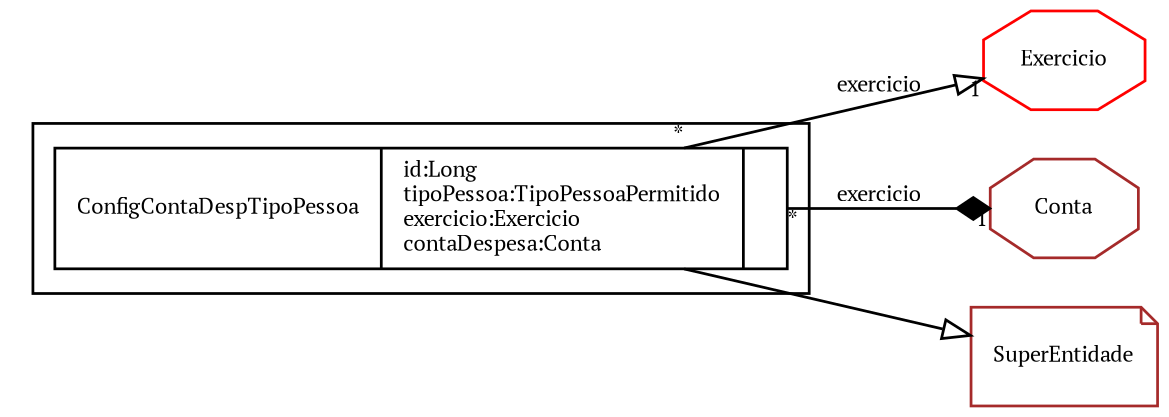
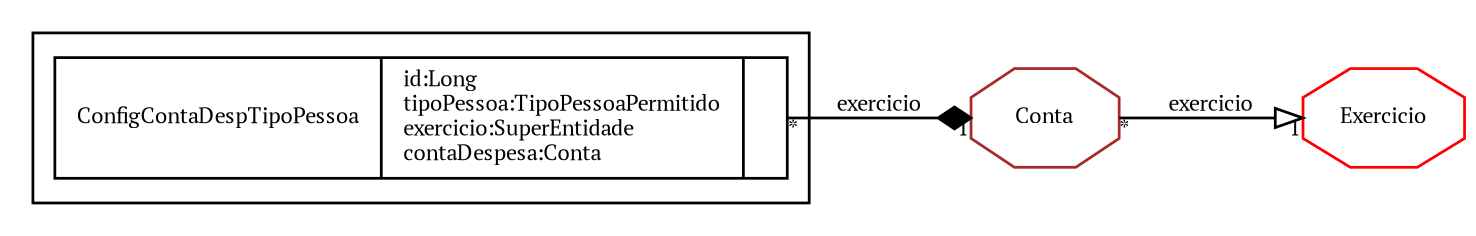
(827, 115) -> (1197, 118)
(492, 219) -> (520, 129)
(1064, 357) -> none
